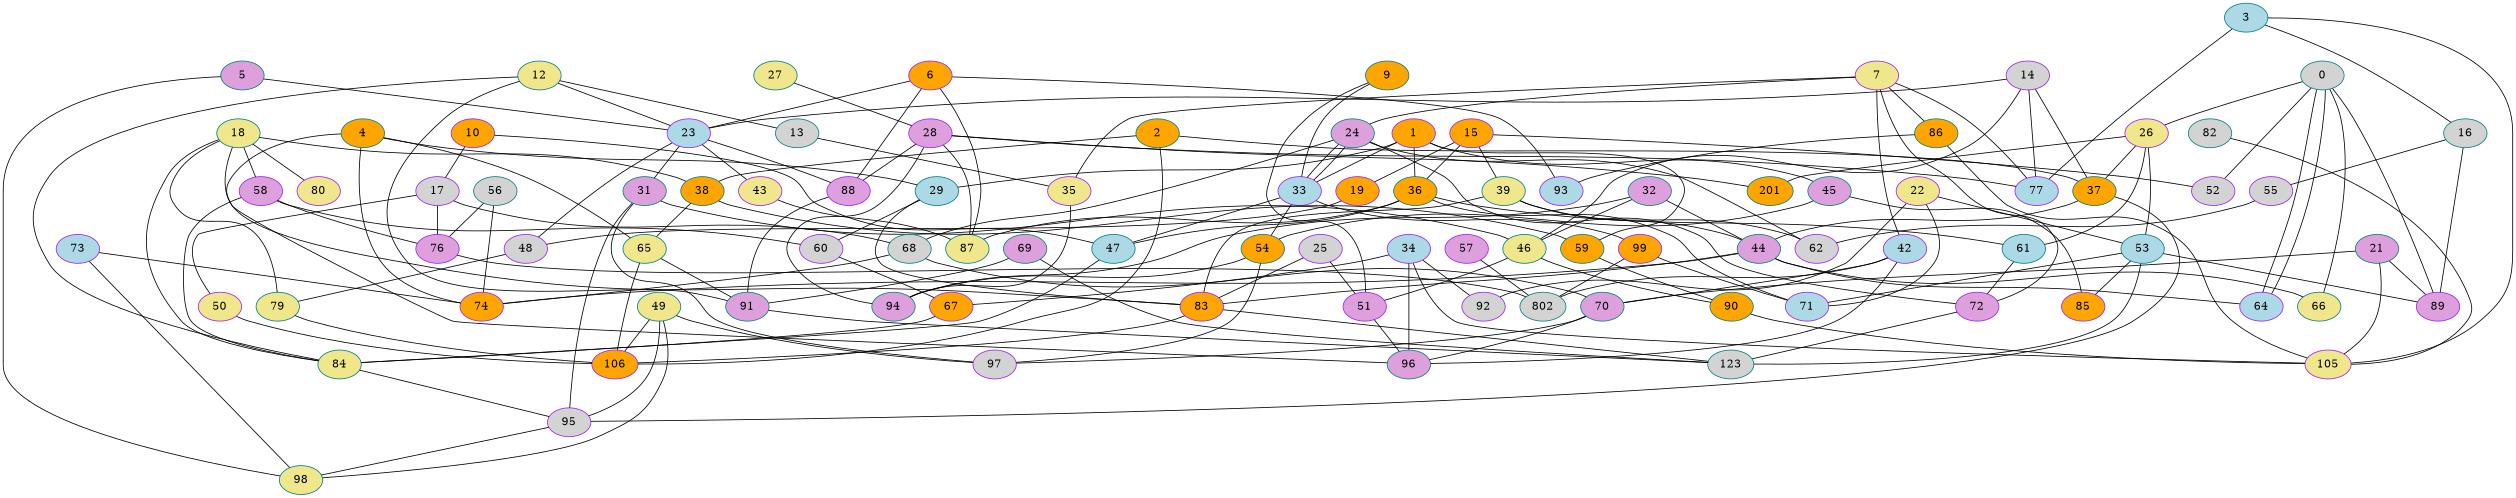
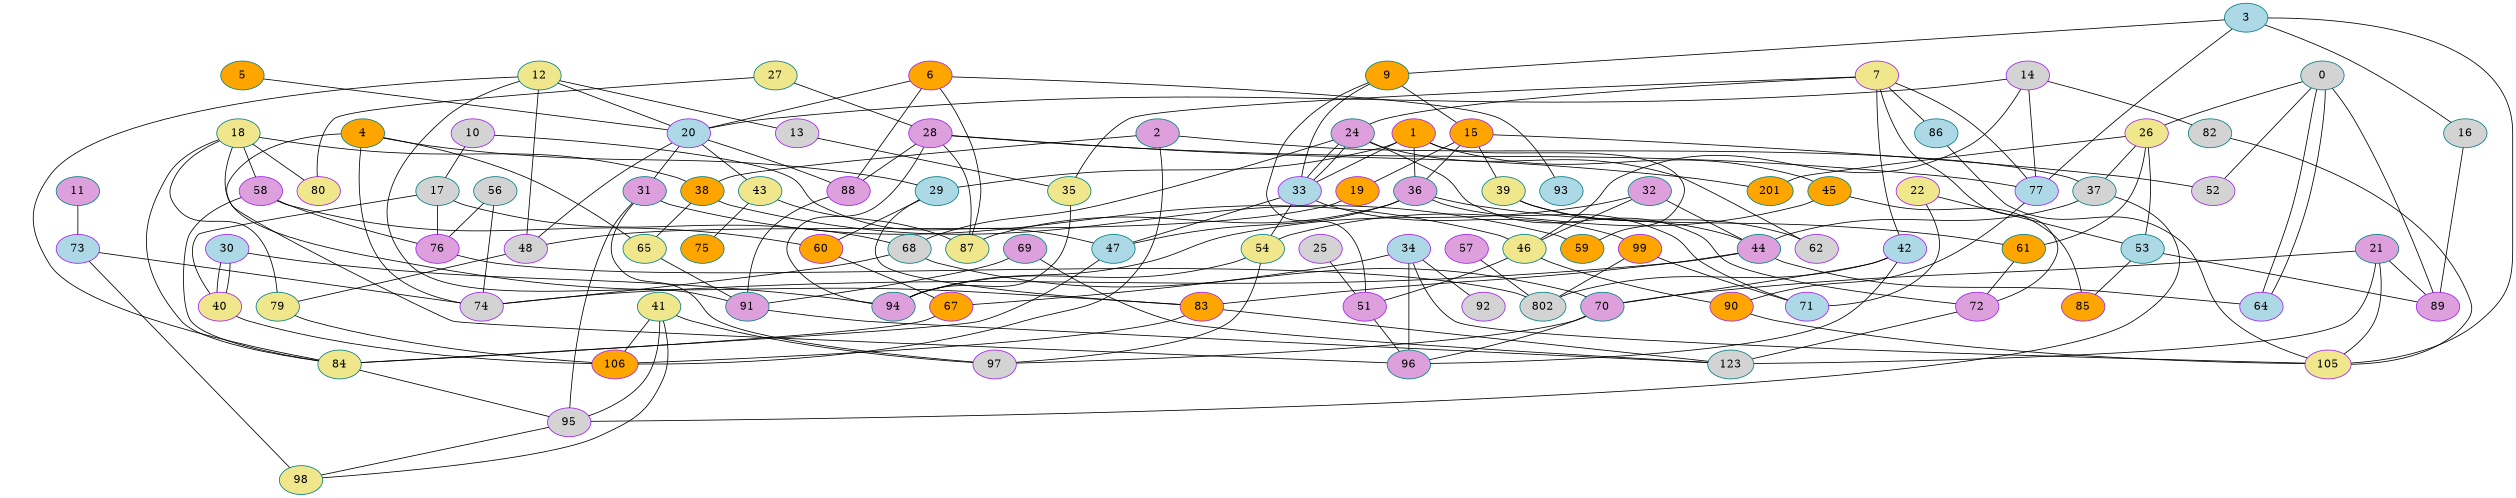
none -> (1817, 47)
(242, 75) -> (242, 75)
none -> (512, 95)
none -> (1429, 104)
(473, 133) -> (473, 133)
(689, 133) -> (689, 133)
(797, 133) -> (797, 133)
(1158, 133) -> (1158, 133)
(1936, 133) -> (1936, 133)
(2061, 133) -> (2120, 101)
(1787, 144) -> none
none -> (533, 162)
none -> (78, 191)
(438, 191) -> (438, 191)
(760, 191) -> (760, 191)
(1069, 191) -> (1069, 191)
(1415, 191) -> (1415, 191)
(1561, 191) -> (1561, 191)
(1830, 191) -> (1830, 191)
(2094, 191) -> (2094, 191)
(2271, 191) -> none
(1325, 213) -> none
none -> (227, 249)
none -> (702, 249)
(821, 249) -> (821, 249)
(1263, 249) -> (1263, 249)
(2024, 249) -> (2024, 249)
(1638, 274) -> (1918, 269)
(1261, 278) -> none
(1975, 278) -> none
(1716, 289) -> none
(3, 298) -> none
(627, 306) -> none
(220, 307) -> (220, 307)
(482, 307) -> (482, 307)
(659, 307) -> (659, 307)
(1732, 307) -> (1732, 307)
(2319, 307) -> none
(1926, 360) -> (2118, 353)
